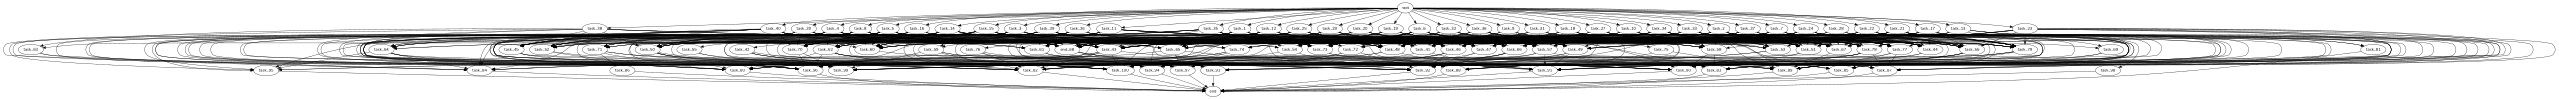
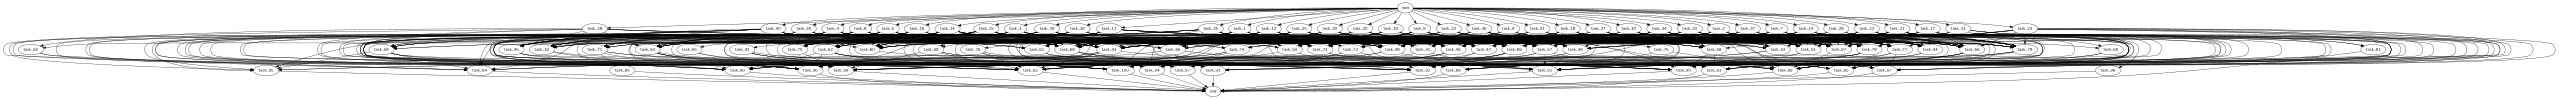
(1067, 50) -> (1067, 50)
none -> (1028, 81)
